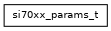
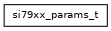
(56, 15) -> (56, 15)
